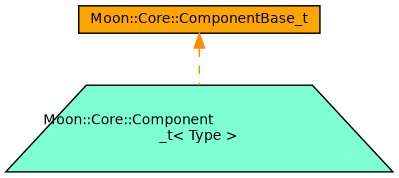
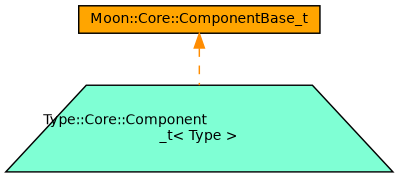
(199, 129) -> (199, 129)
